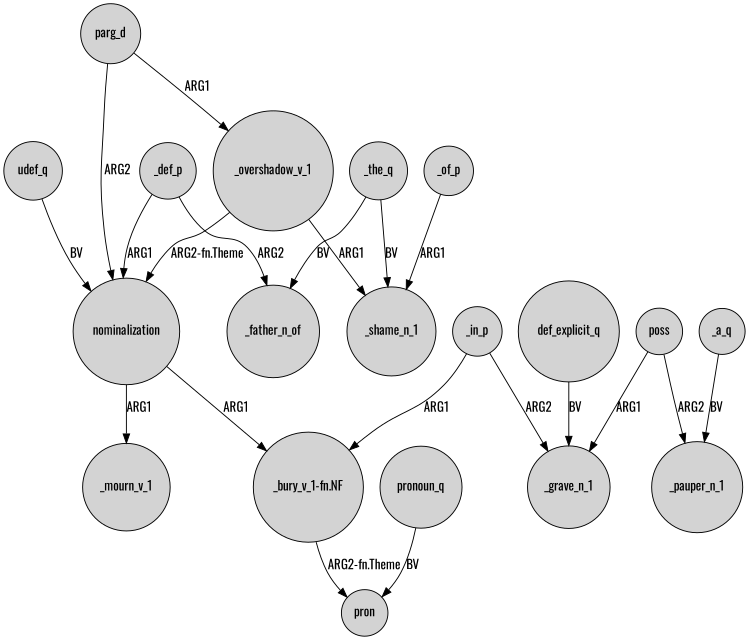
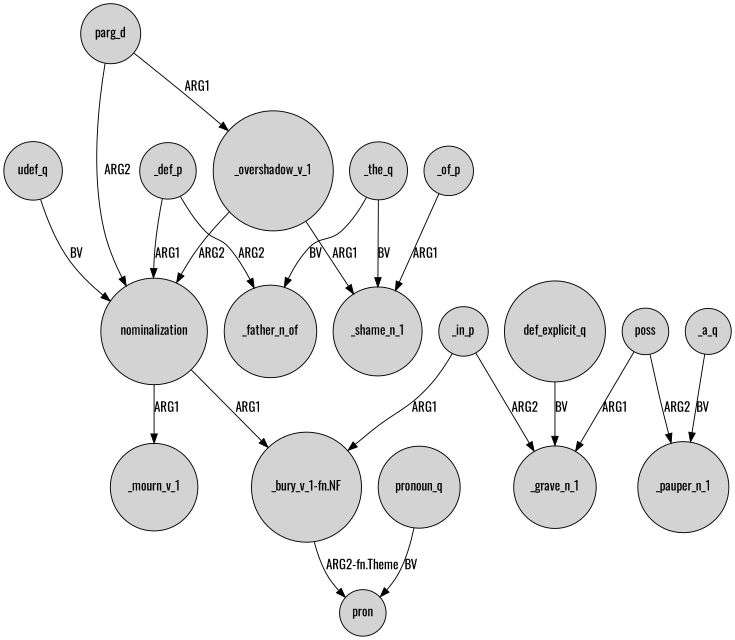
(207, 254) -> (212, 254)
